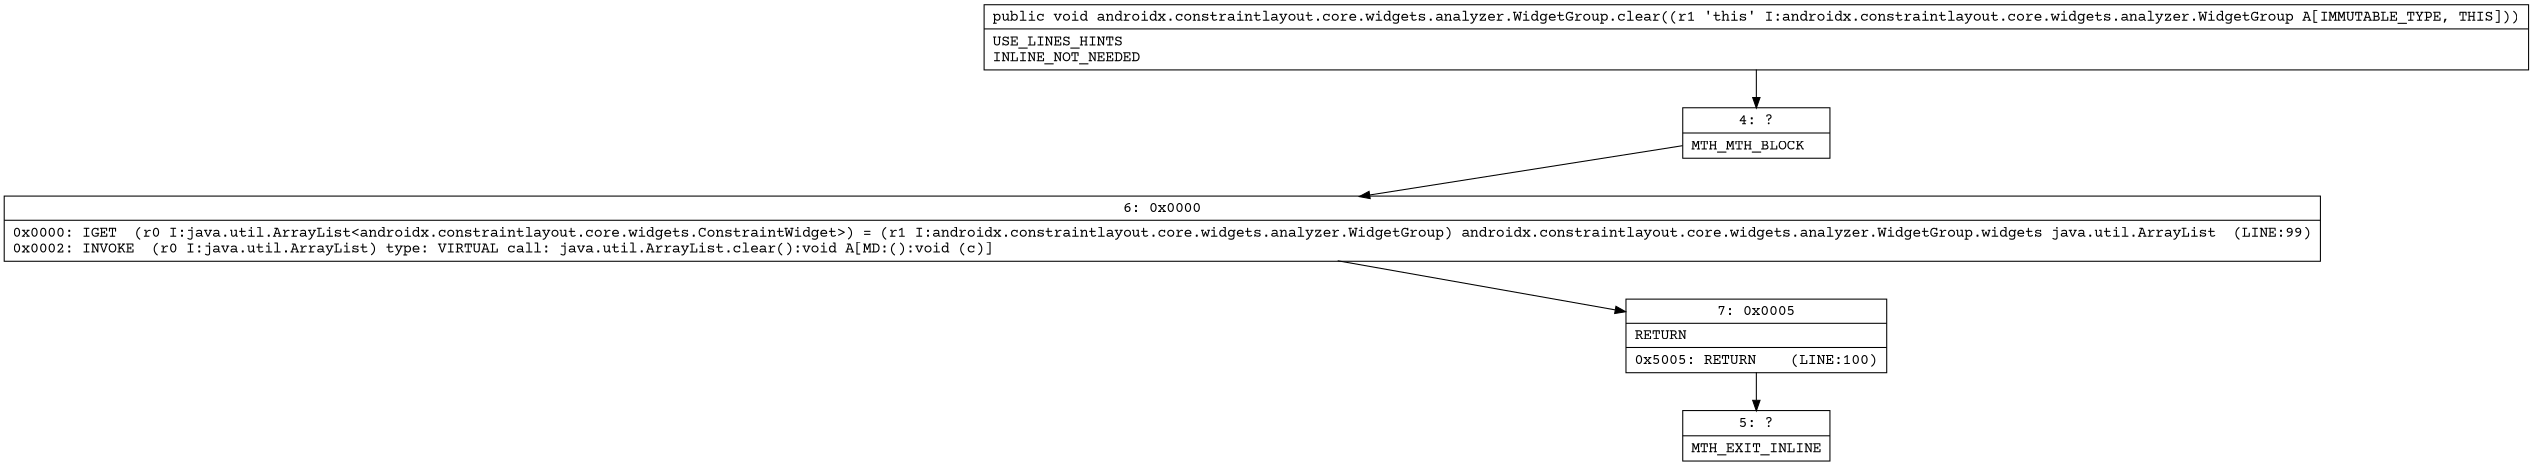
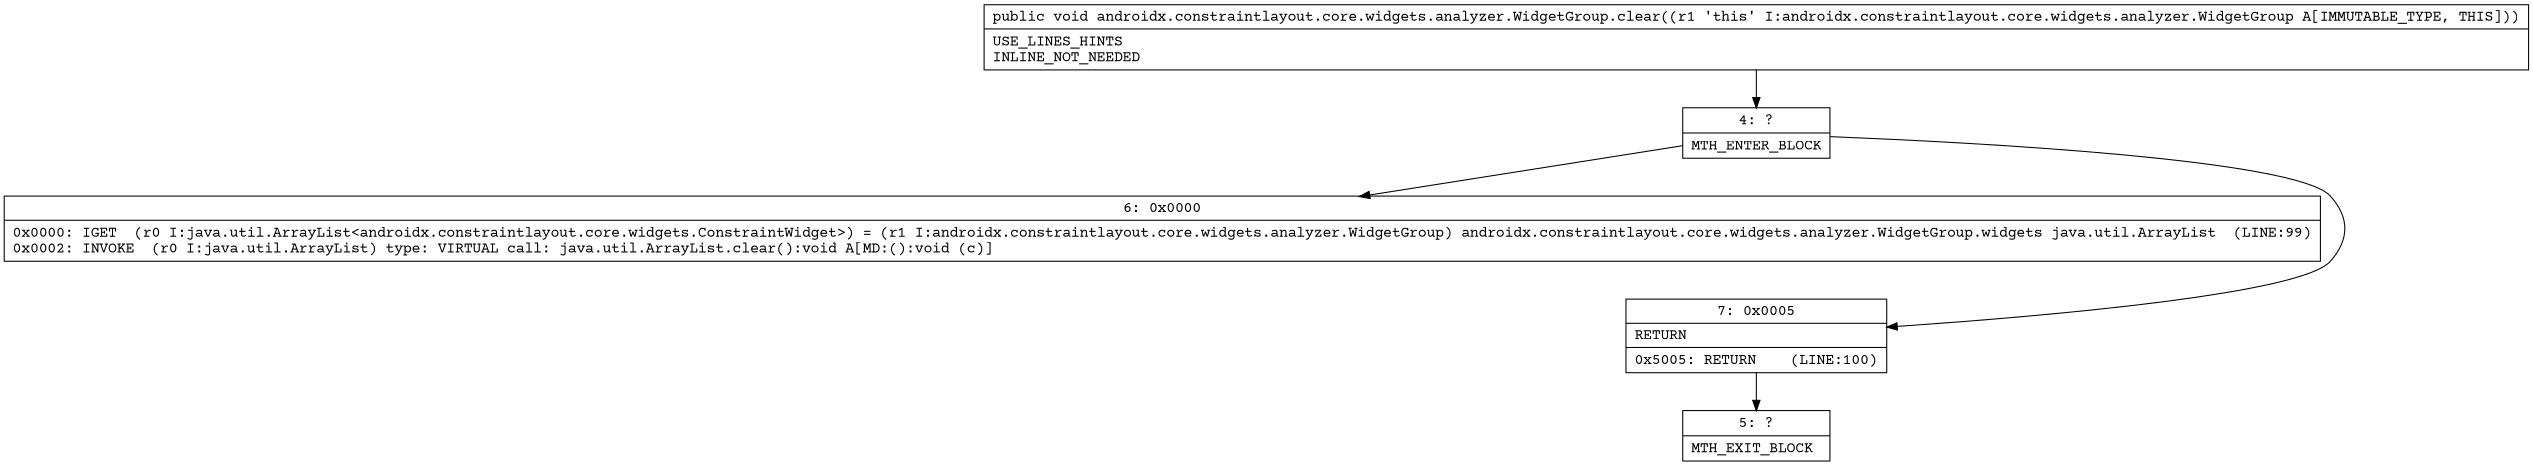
(1748, 145) -> (1756, 145)
(1476, 285) -> (2332, 199)
(1756, 448) -> (1752, 448)
